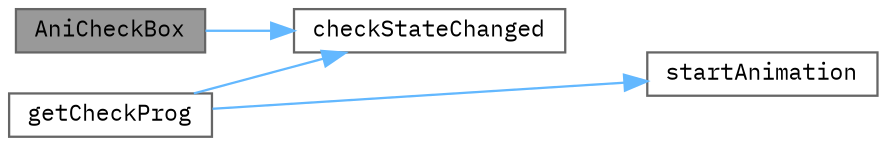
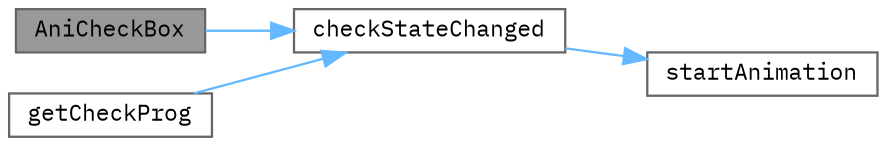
(418, 96) -> (594, 52)
